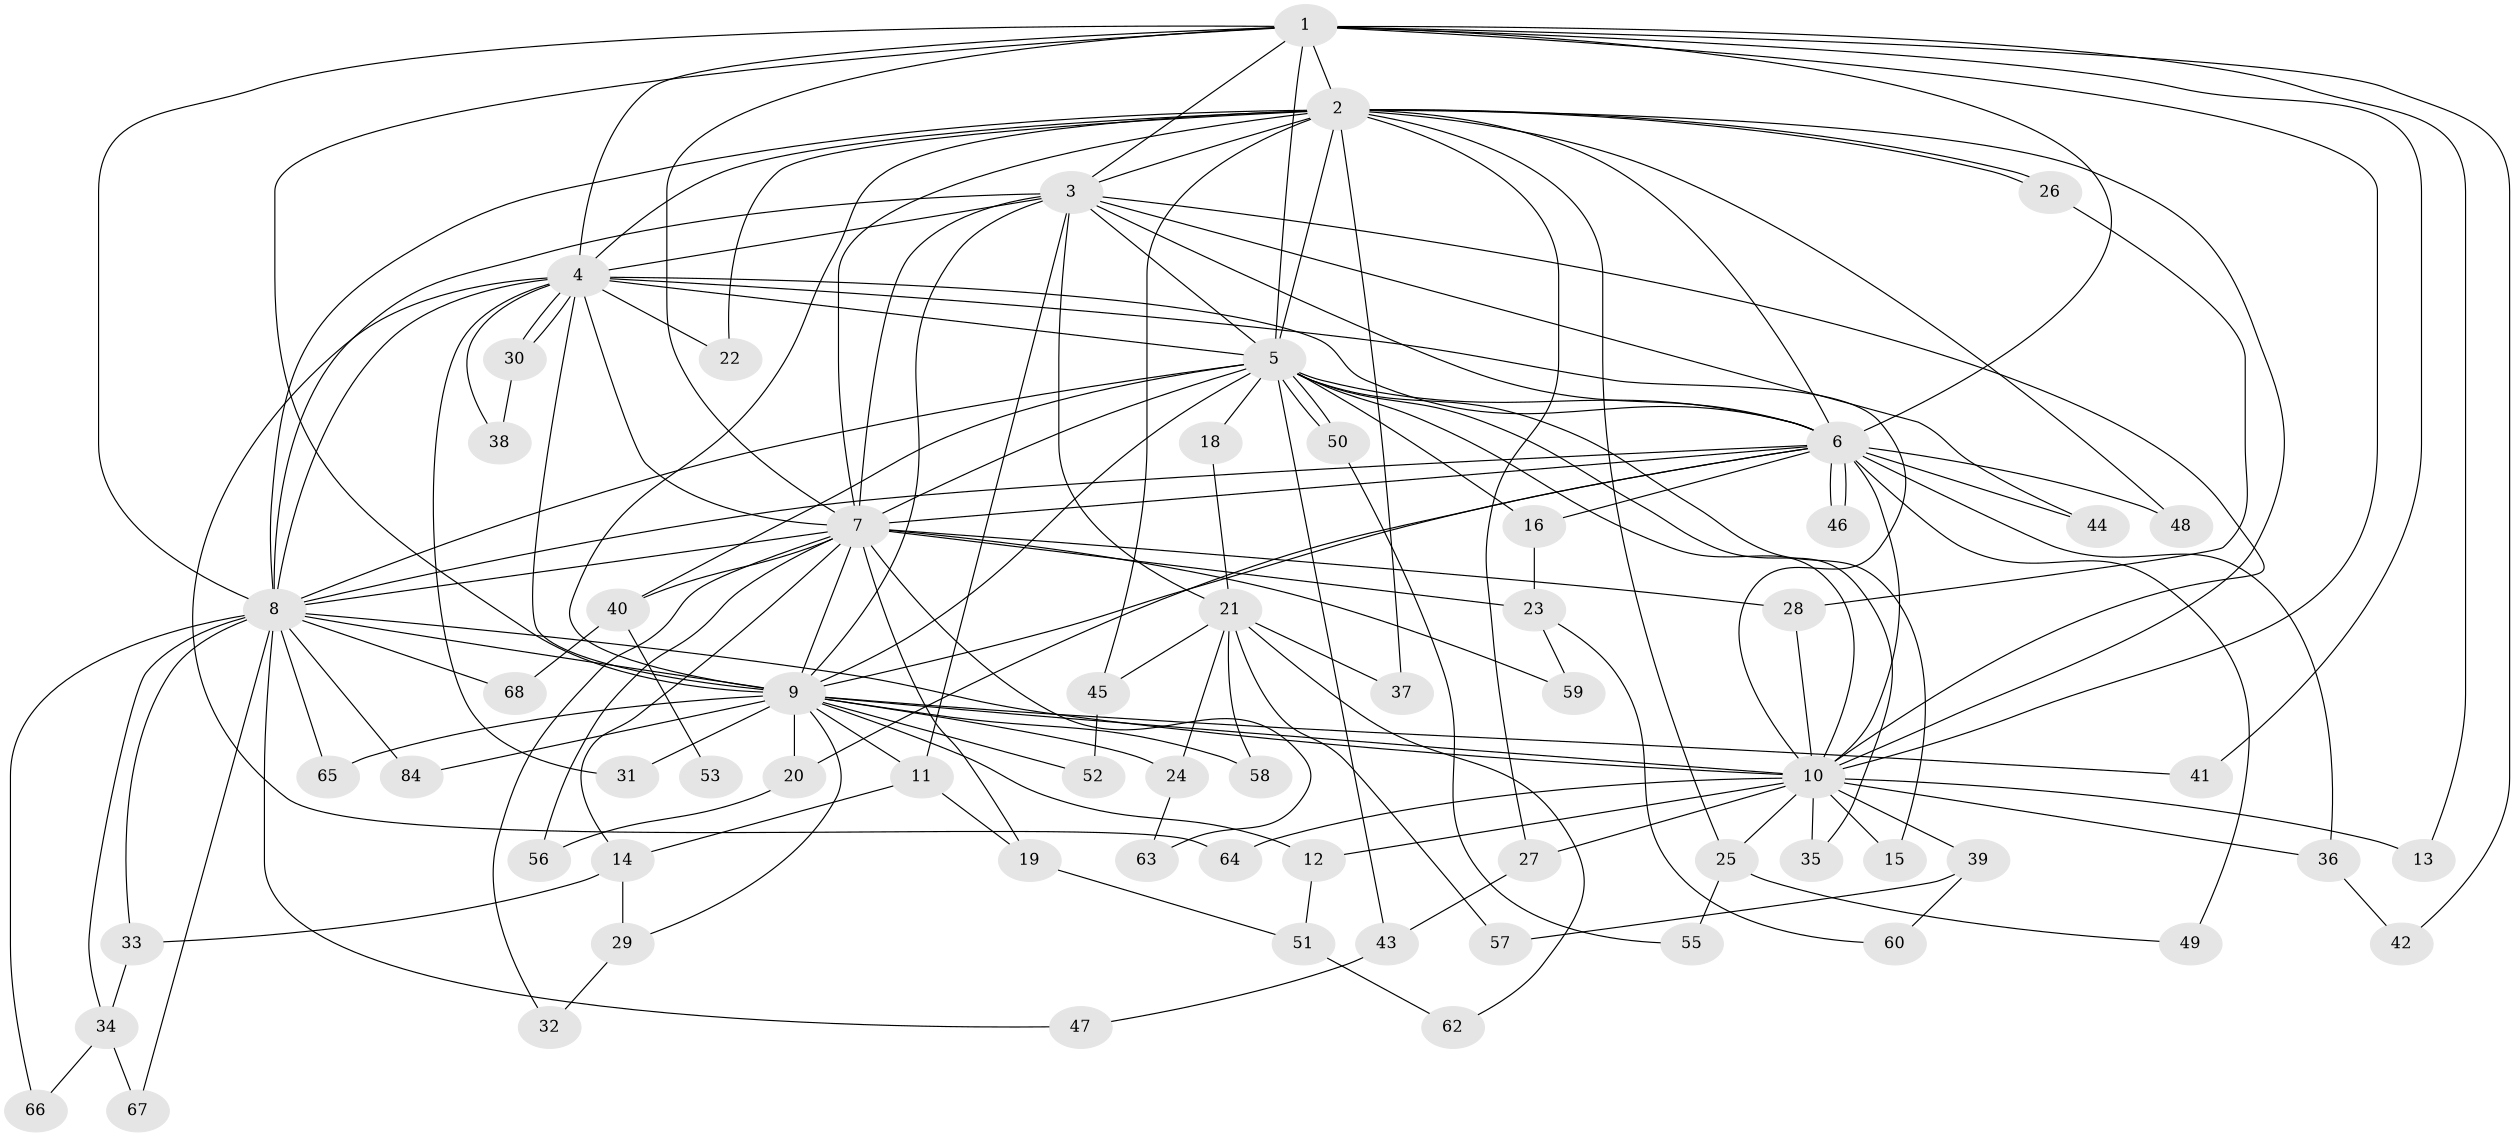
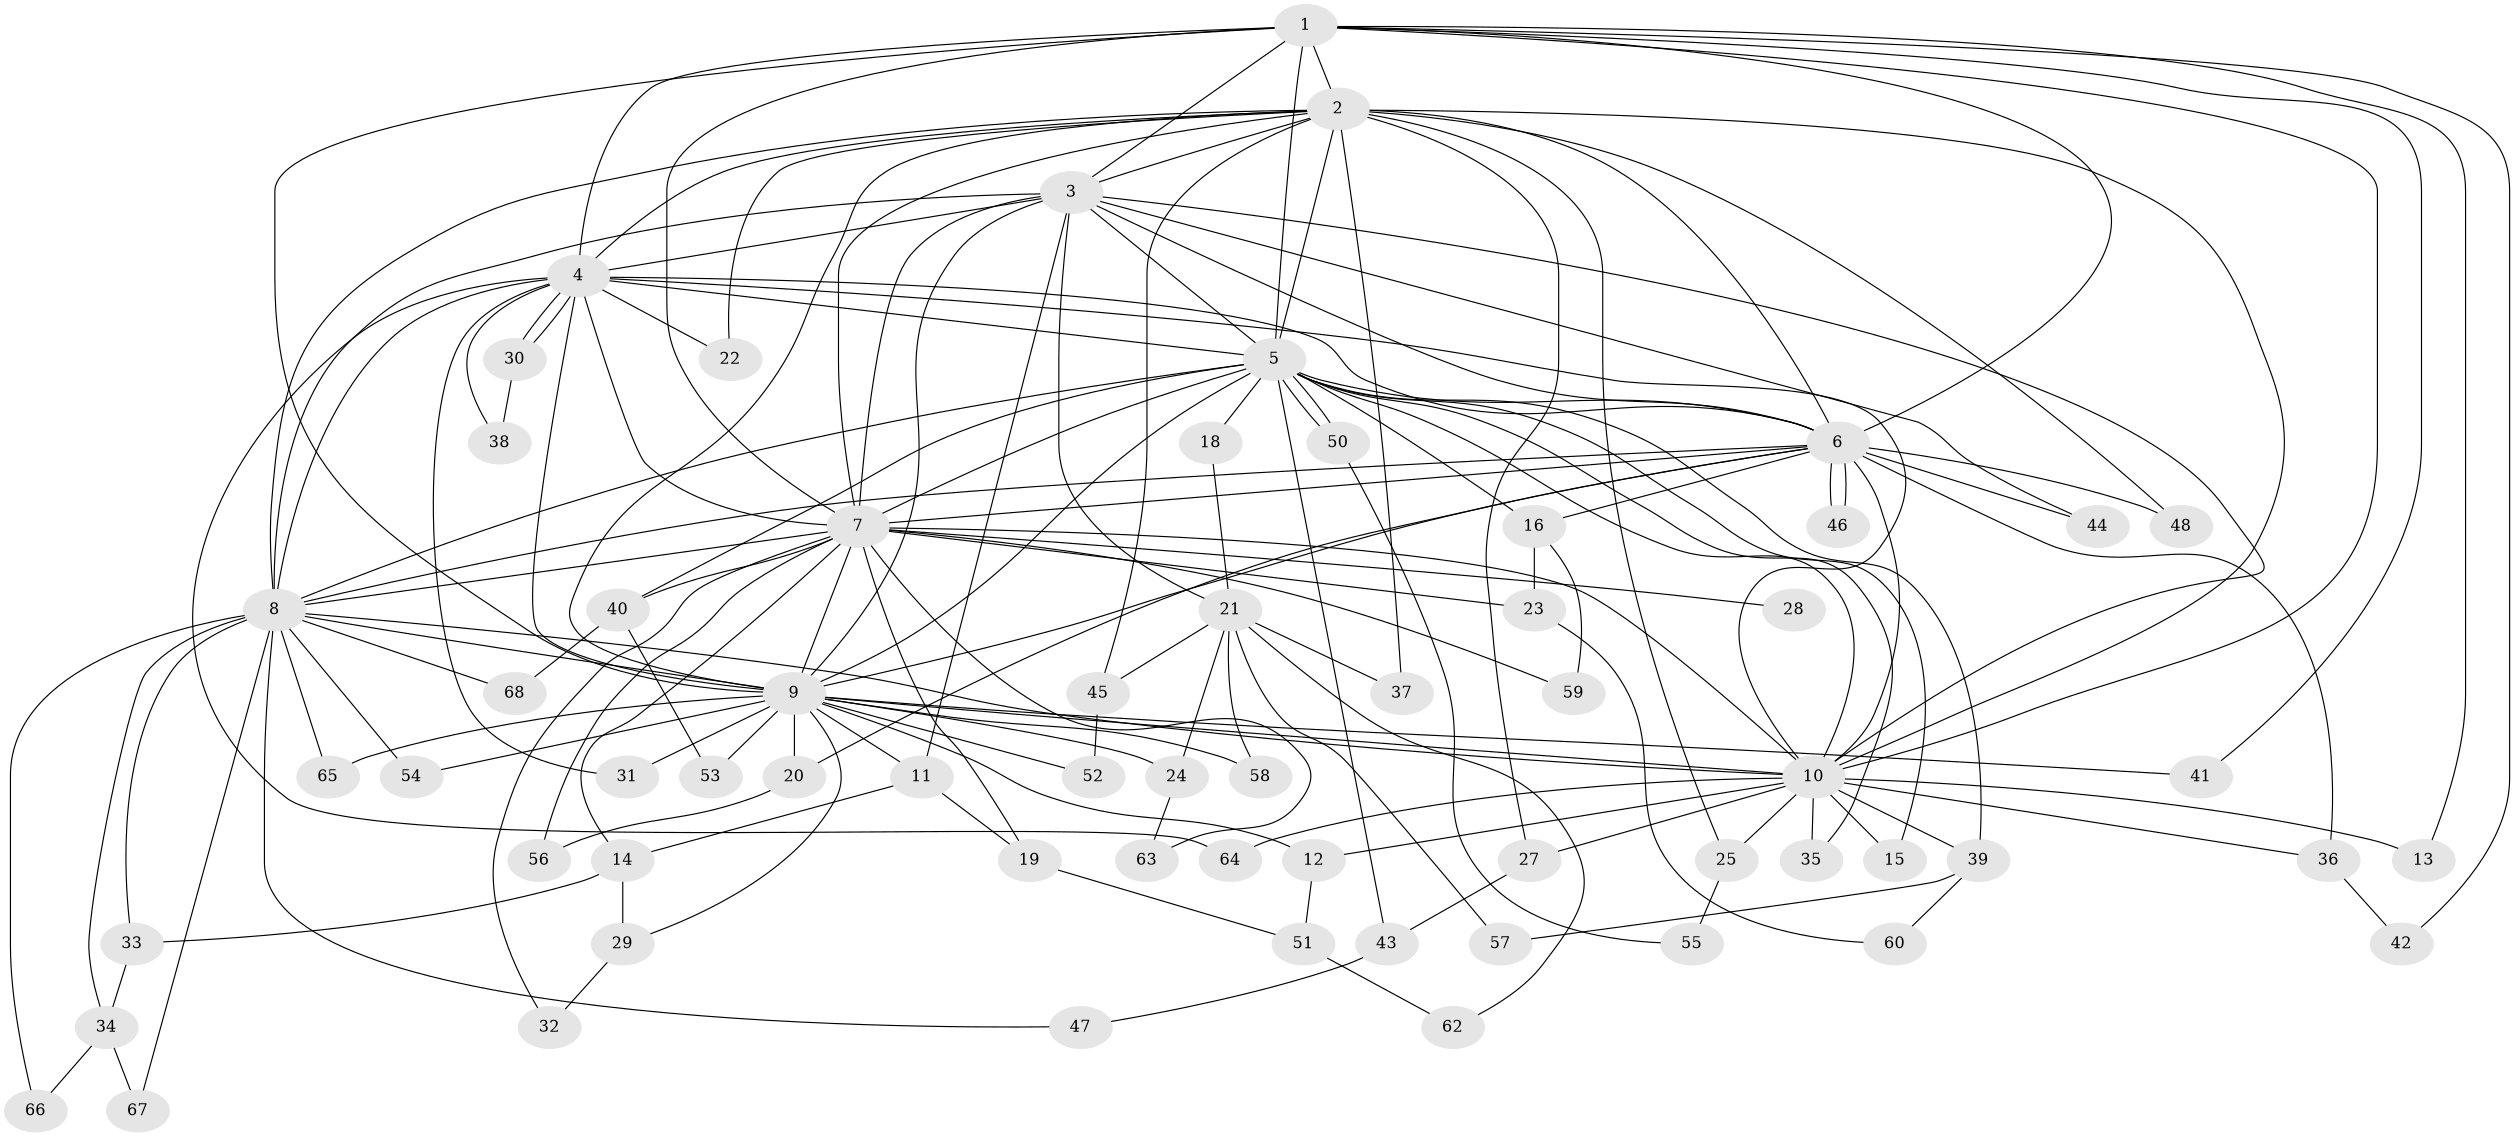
(421, 59) -> none
(2050, 193) -> none
none -> (1737, 502)
(1554, 652) -> (1580, 605)
(1804, 693) -> (1374, 552)
none -> (753, 735)
(412, 777) -> (412, 777)
(2191, 944) -> none
